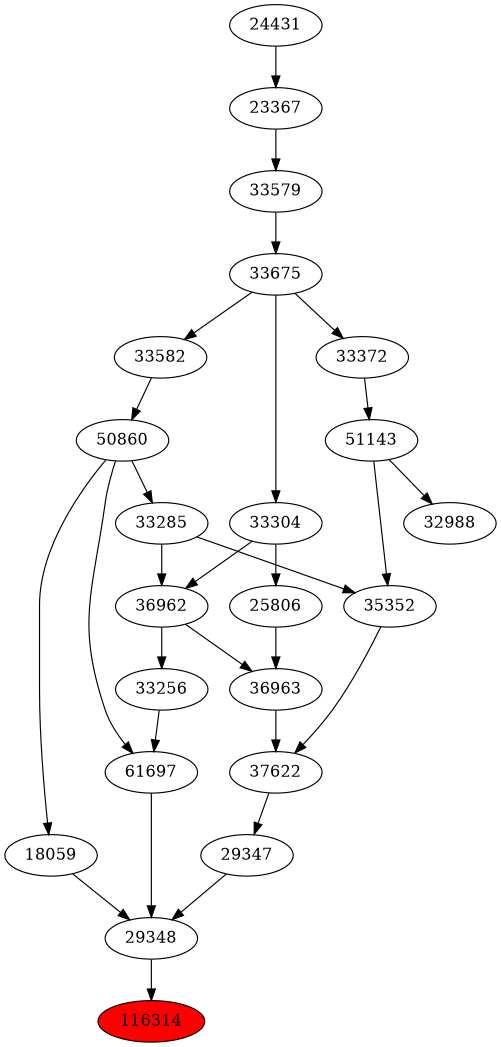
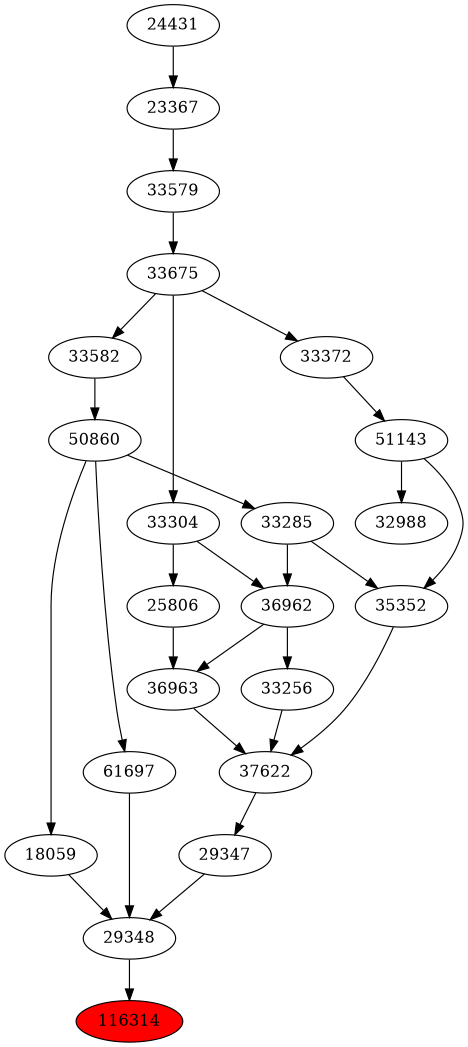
(157, 725) -> (278, 725)
